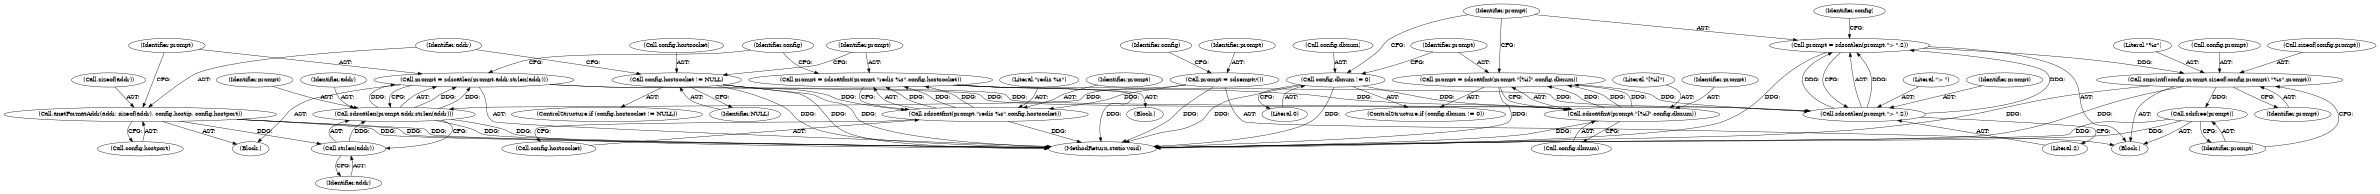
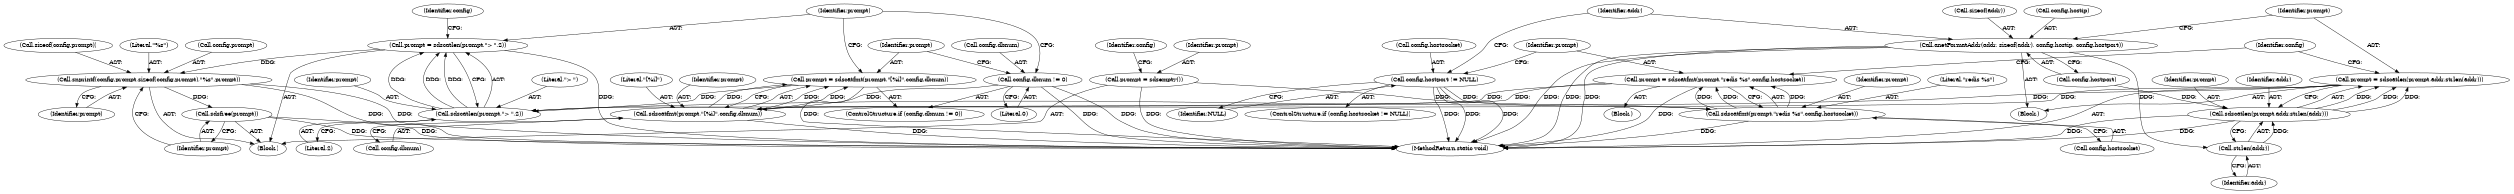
none -> (2063, 11)
(677, 80) -> (1435, 80)
(821, 105) -> (2169, 97)
